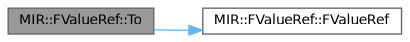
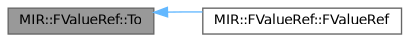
(171, 30) -> (185, 12)
